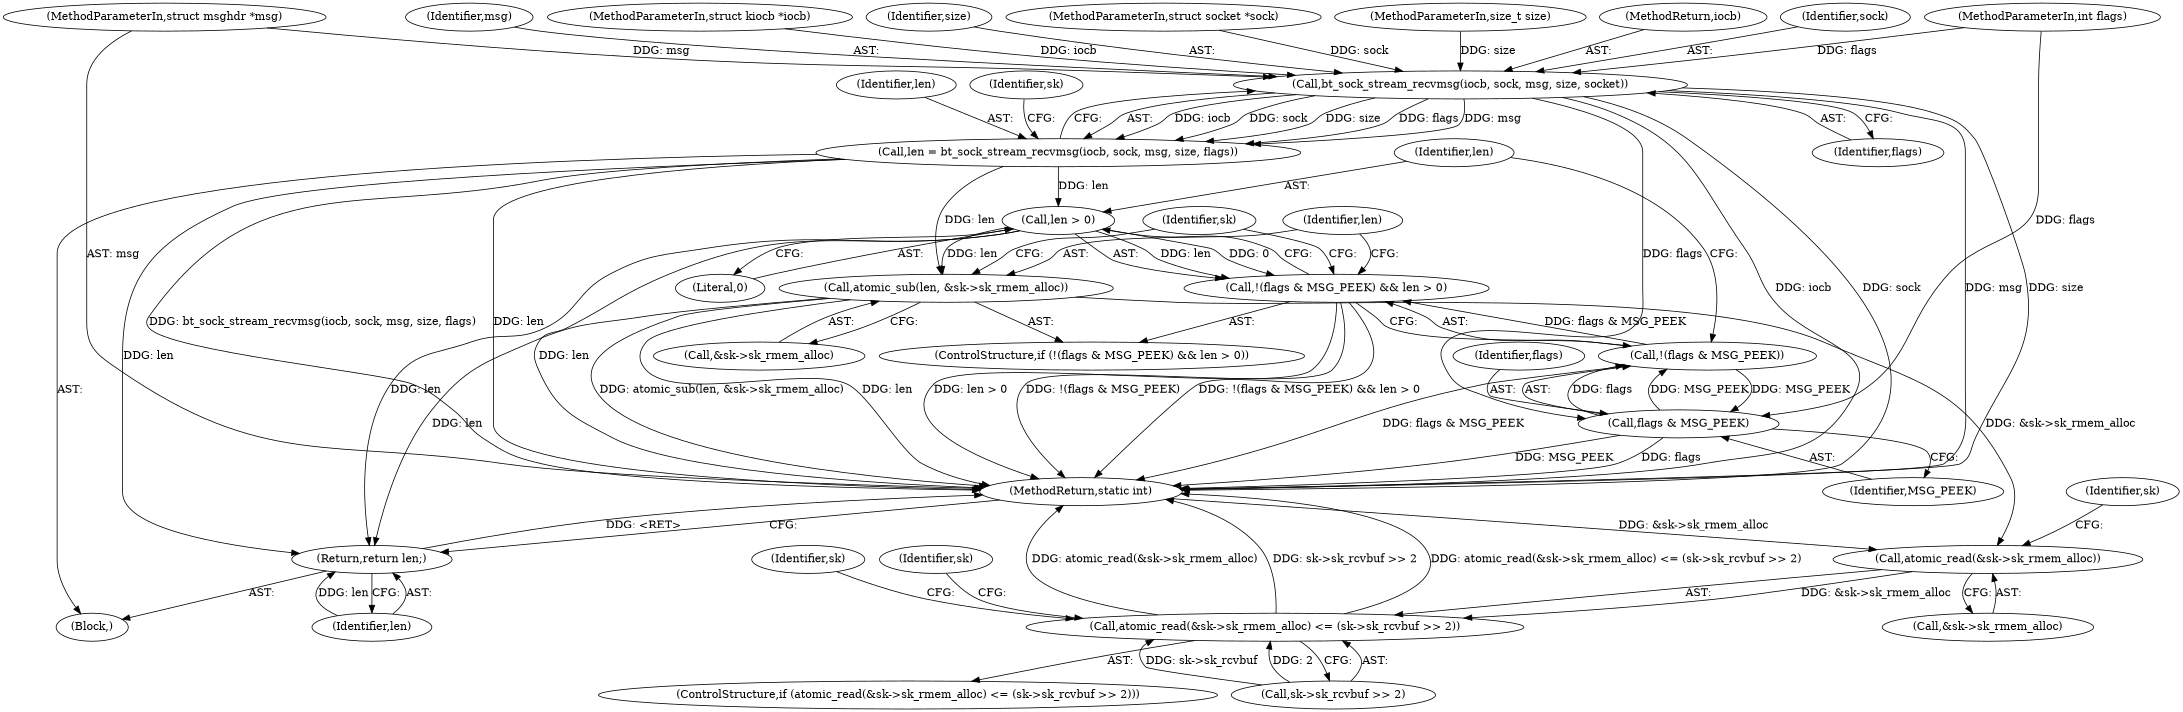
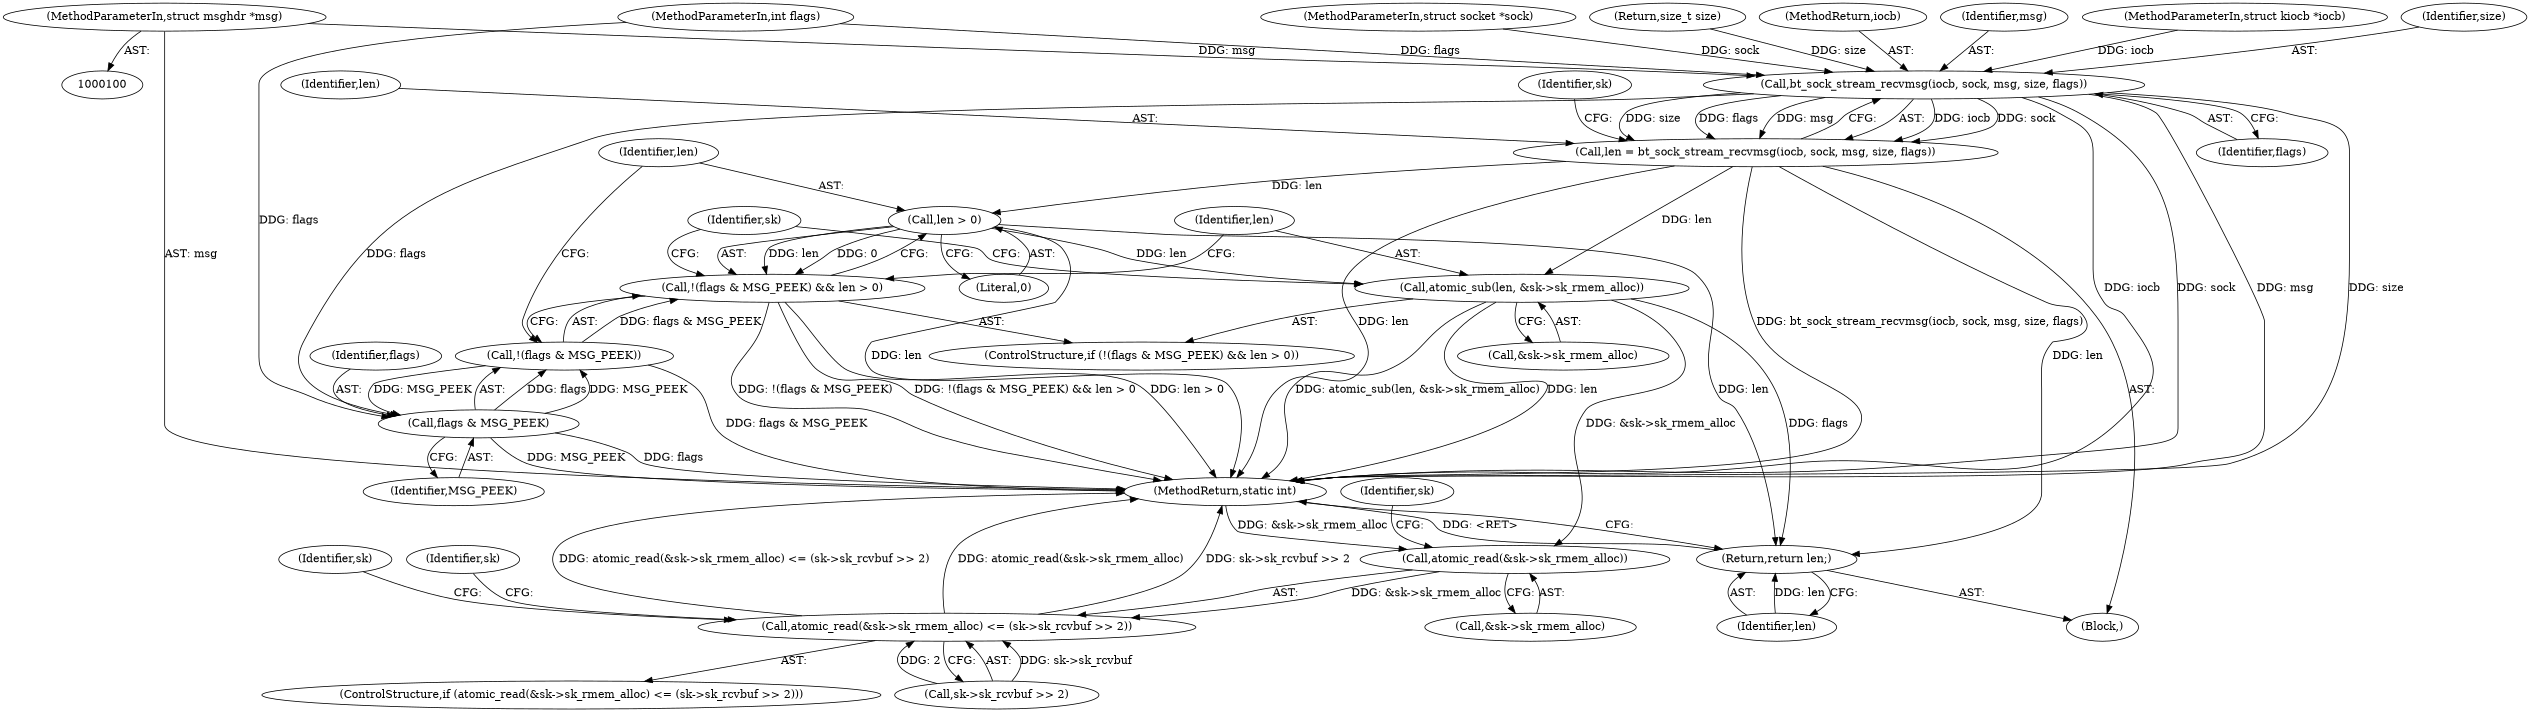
(1460, 17) -> (1668, 17)
(1845, 17) -> none
none -> (102, 85)
(1460, 85) -> (1924, 85)
(457, 424) -> (1818, 424)
